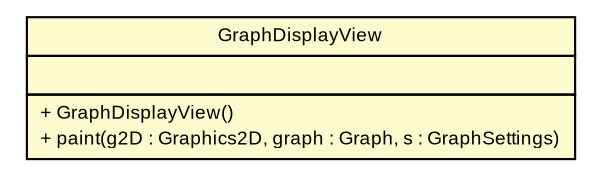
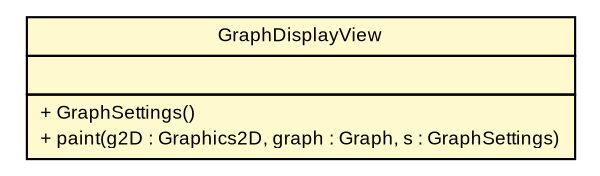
(138, 113) -> (118, 113)
